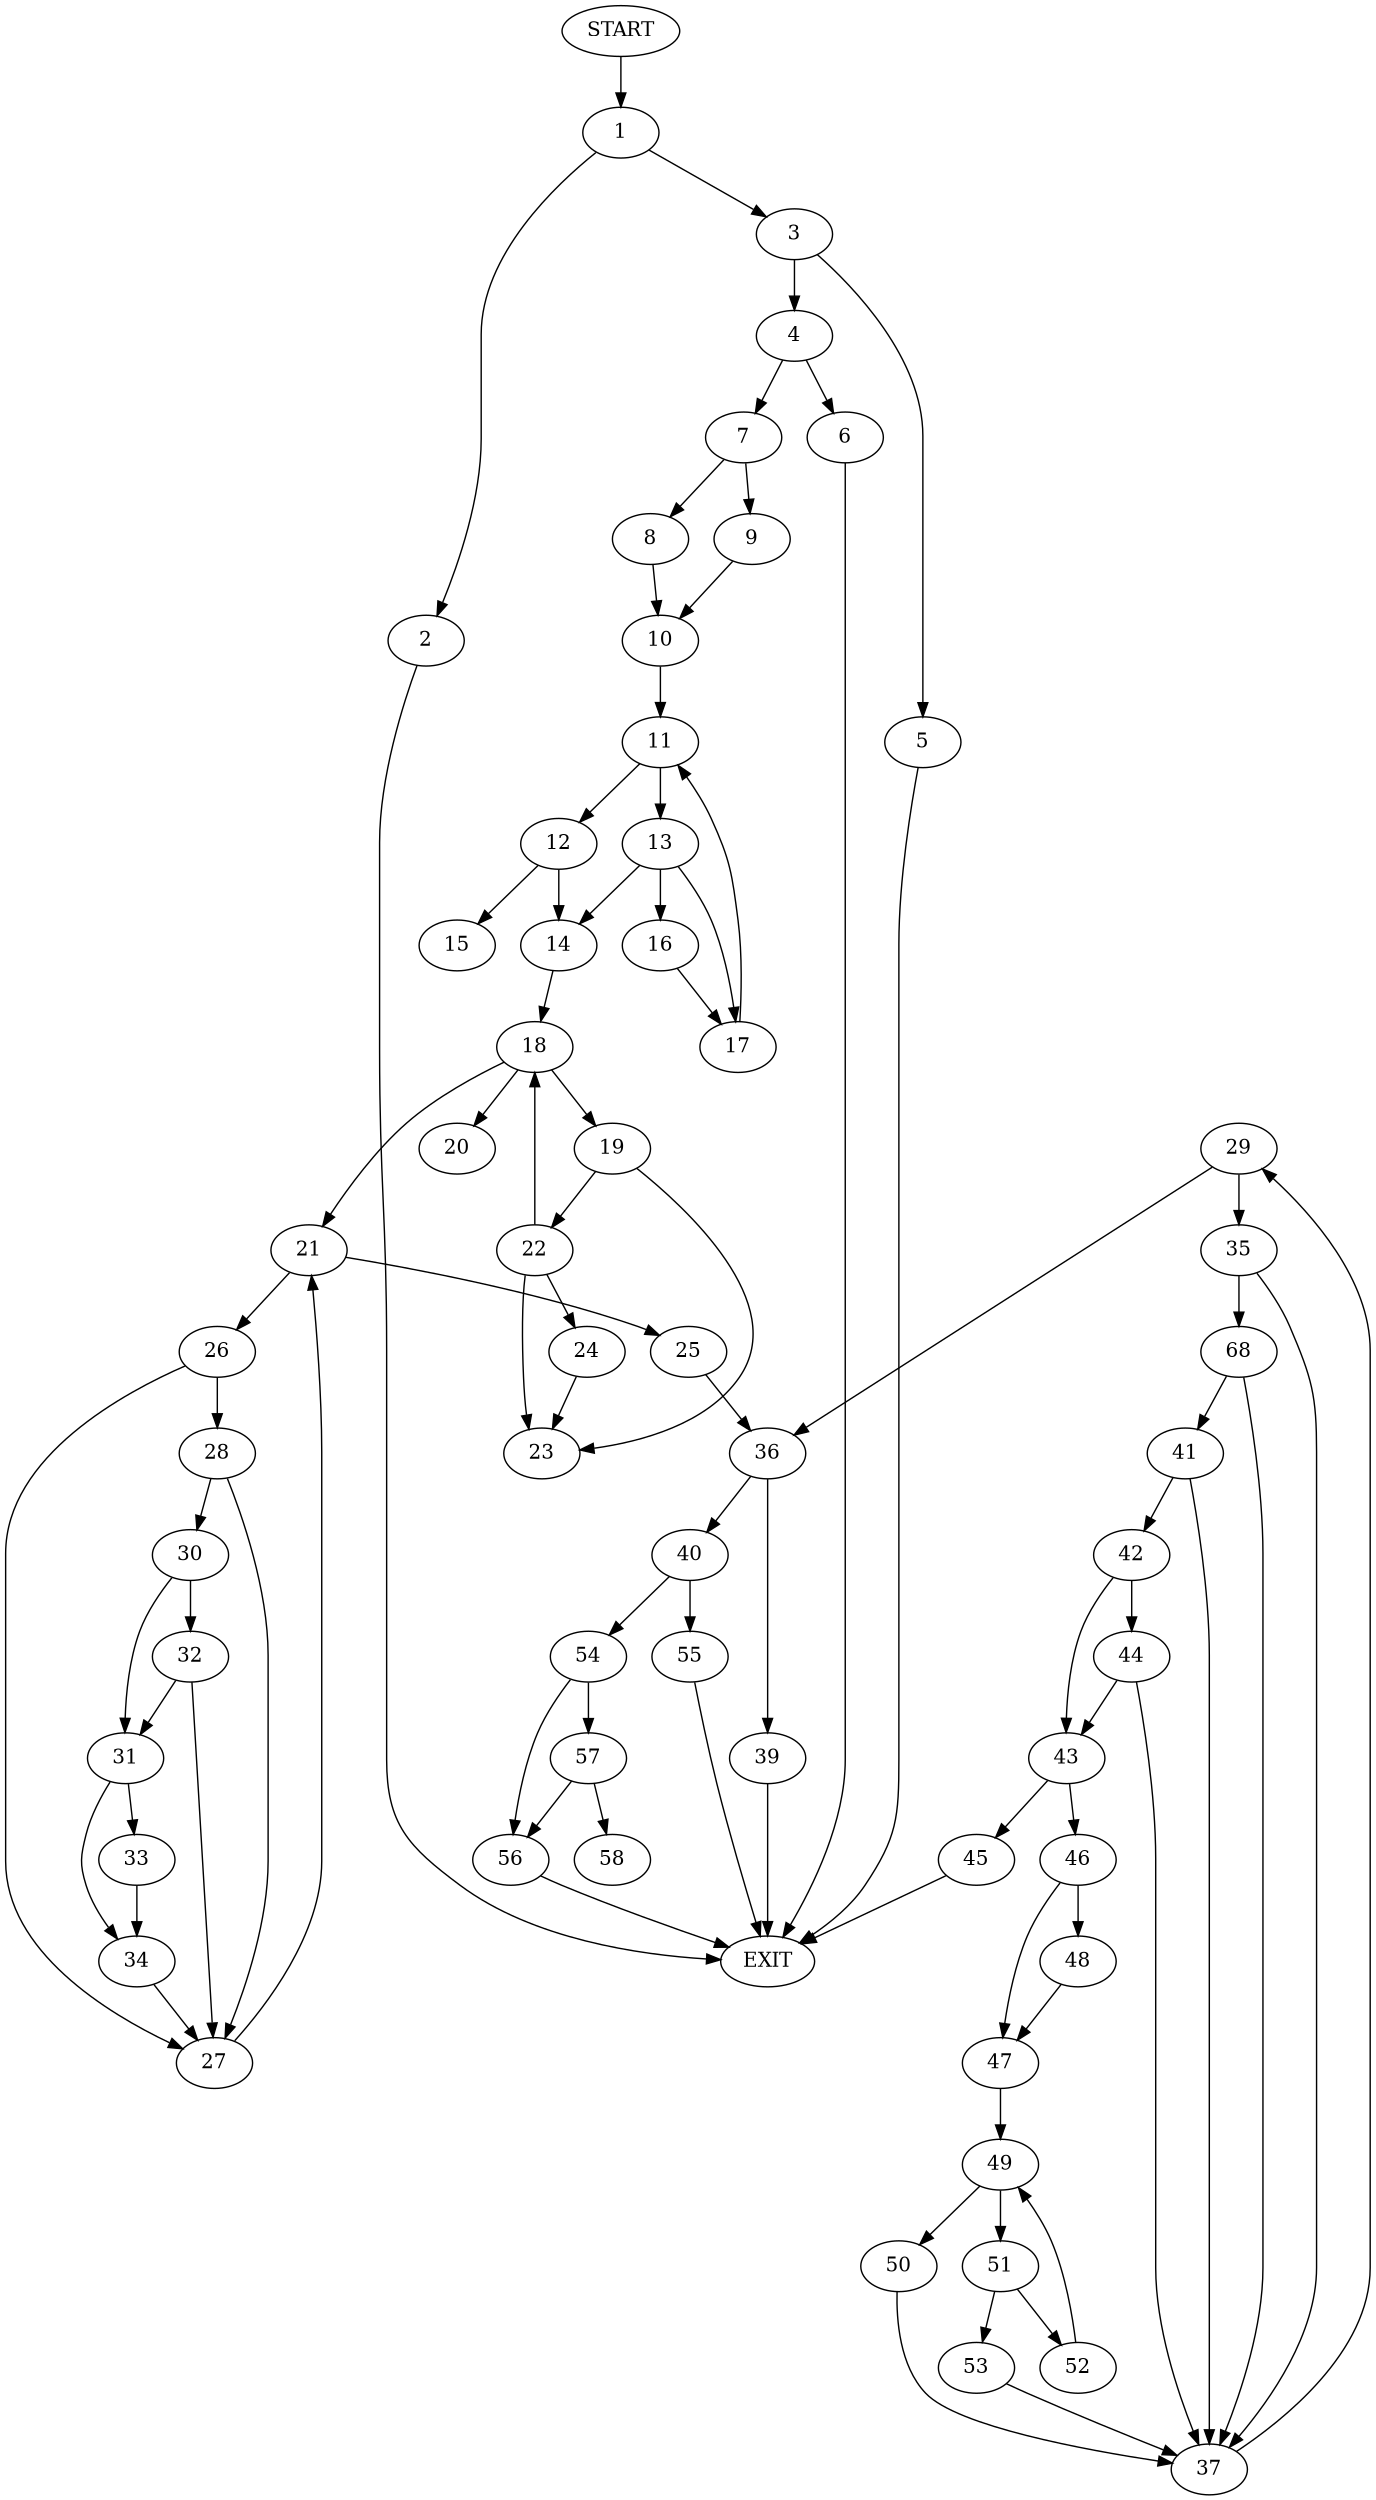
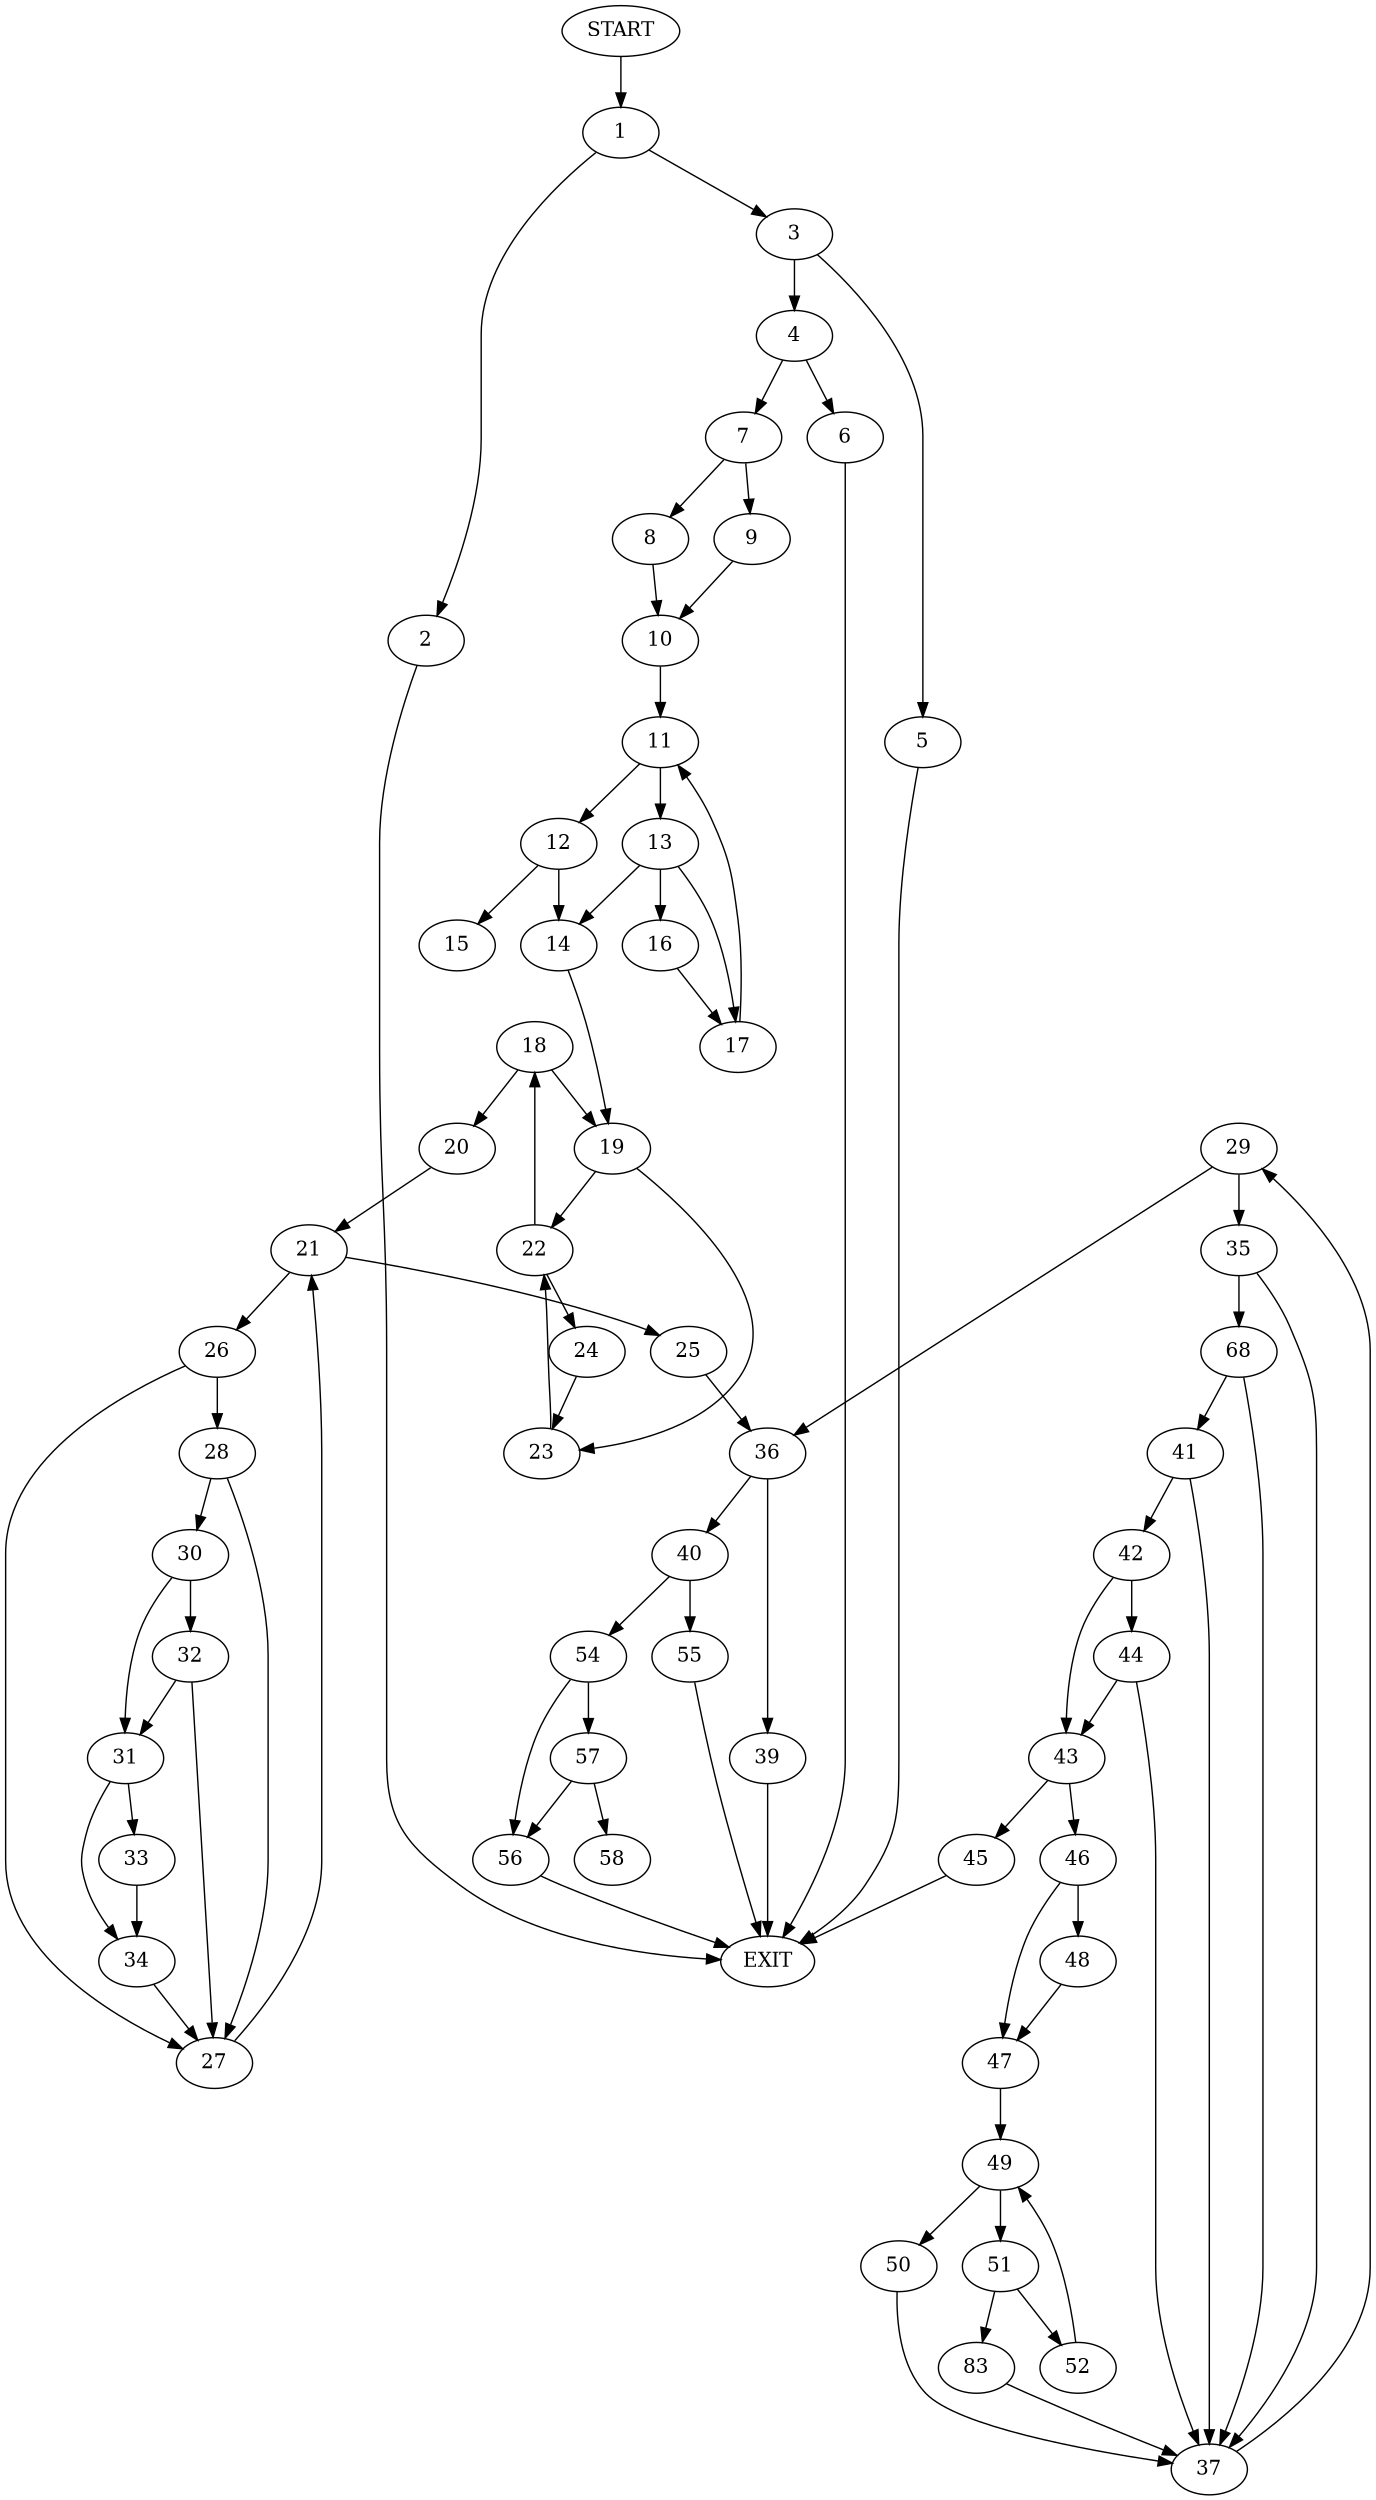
(549, 989) -> (590, 1039)
(405, 1124) -> (393, 1193)
(523, 1345) -> (548, 1359)
(976, 2368) -> (976, 2368)
